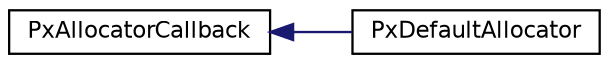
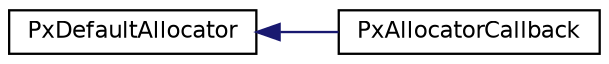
(323, 32) -> (309, 32)
